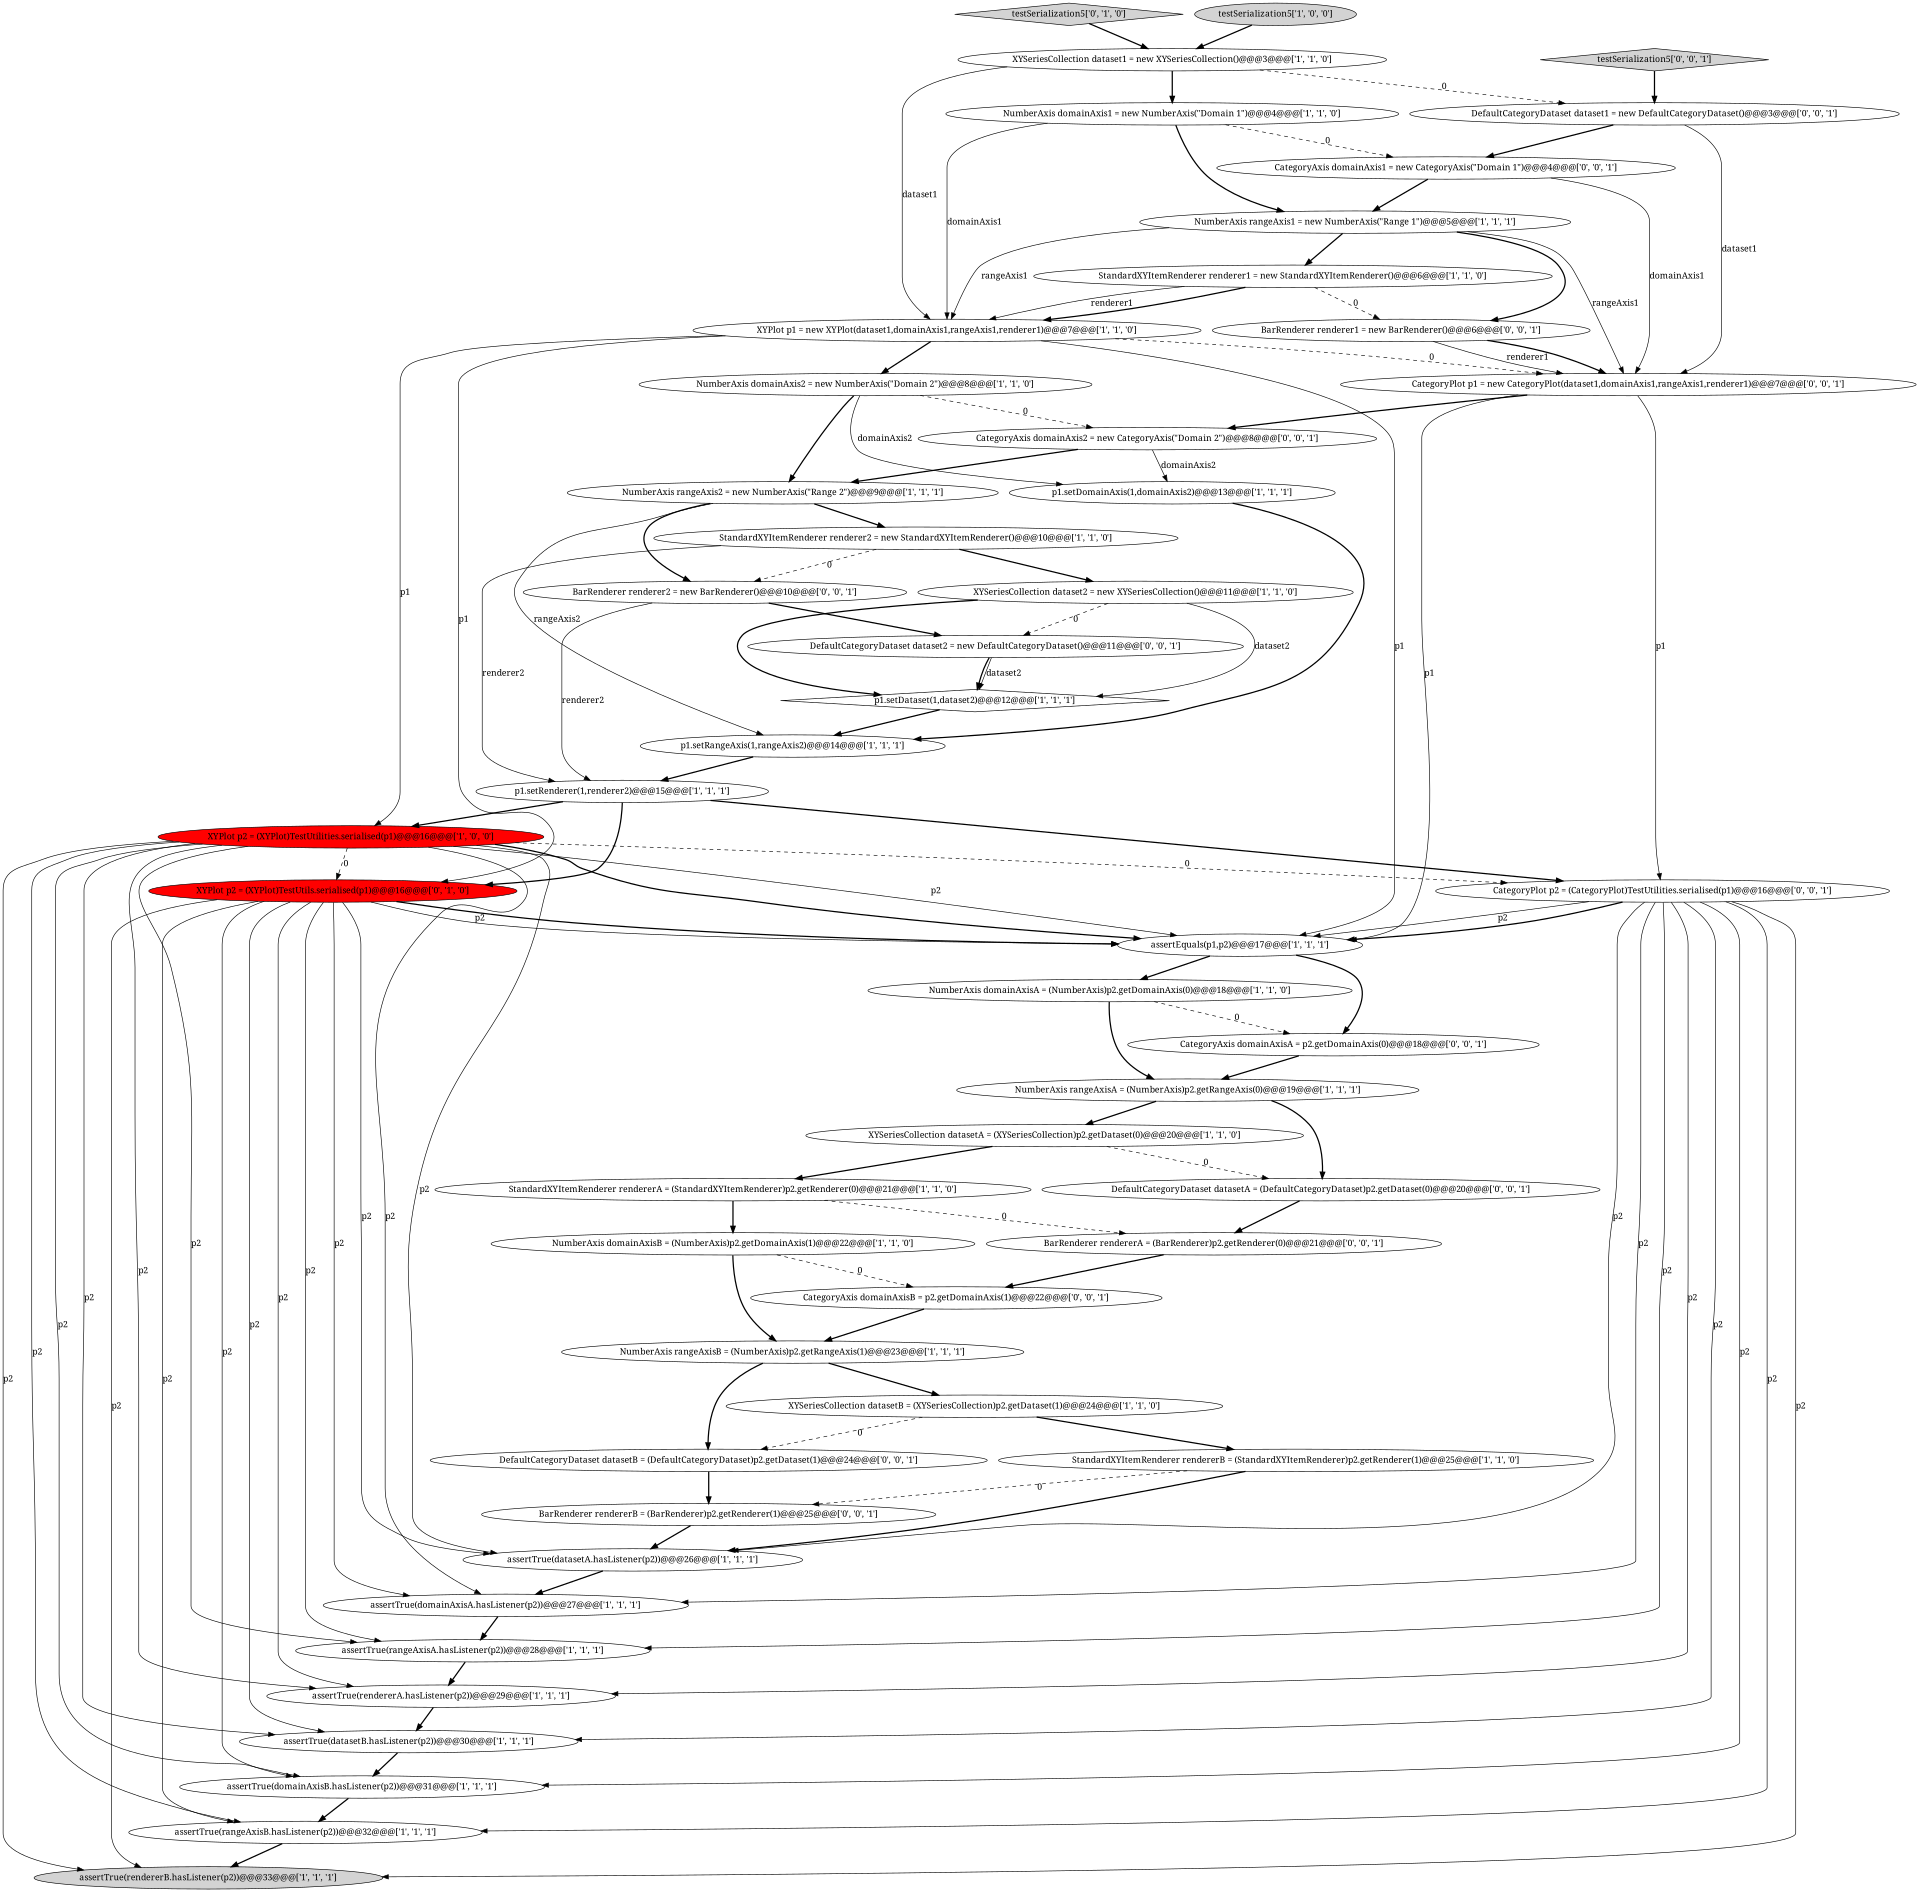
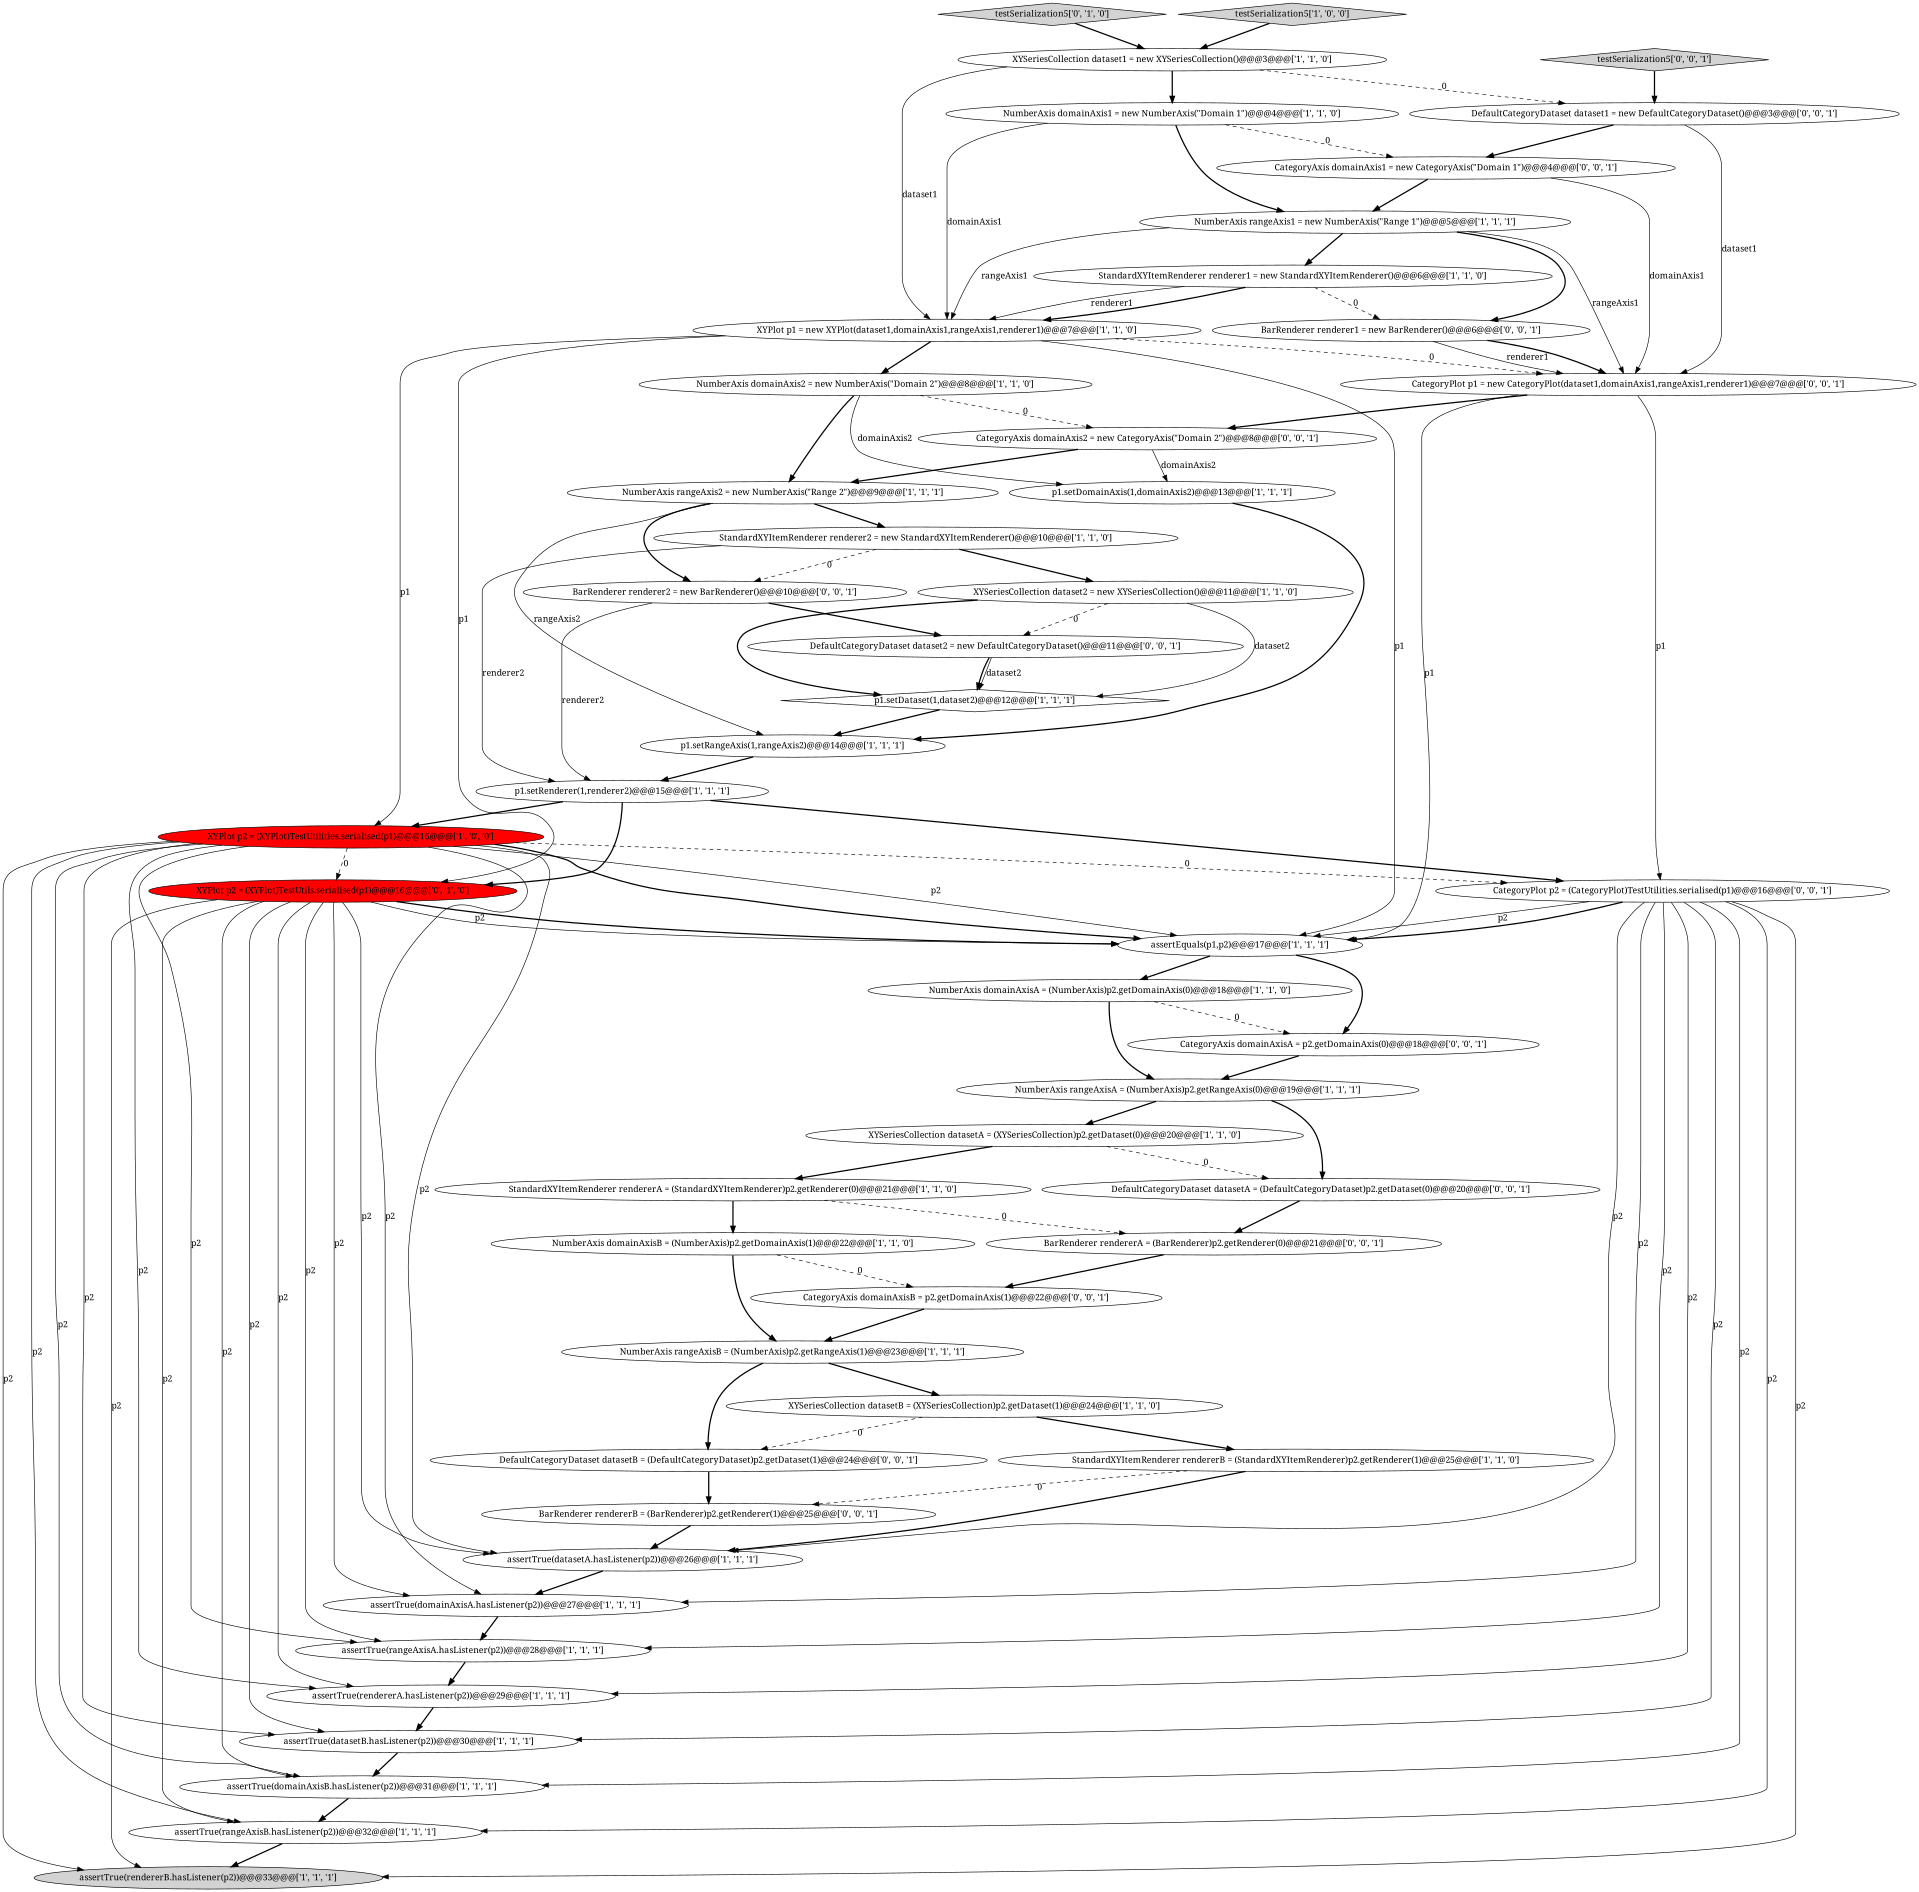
(1276, 14) -> (1292, 14)
